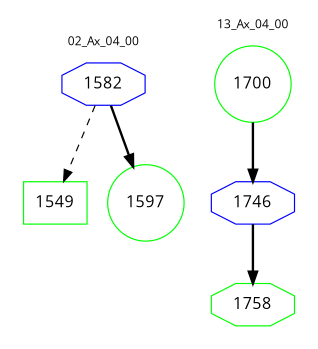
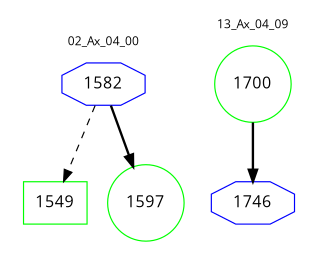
(253, 25) -> (253, 25)
(253, 305) -> none
